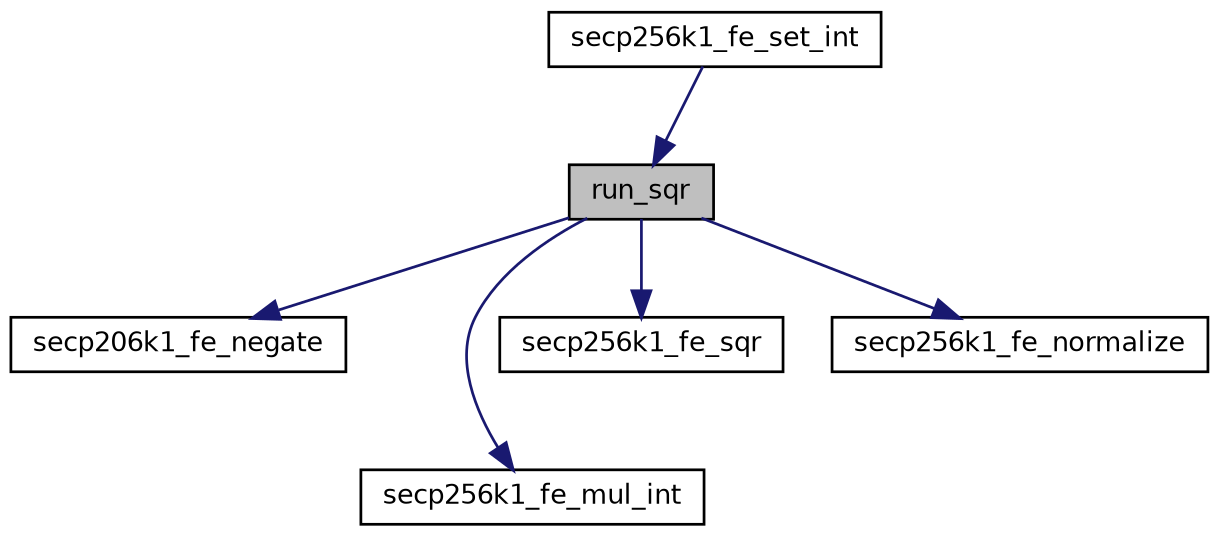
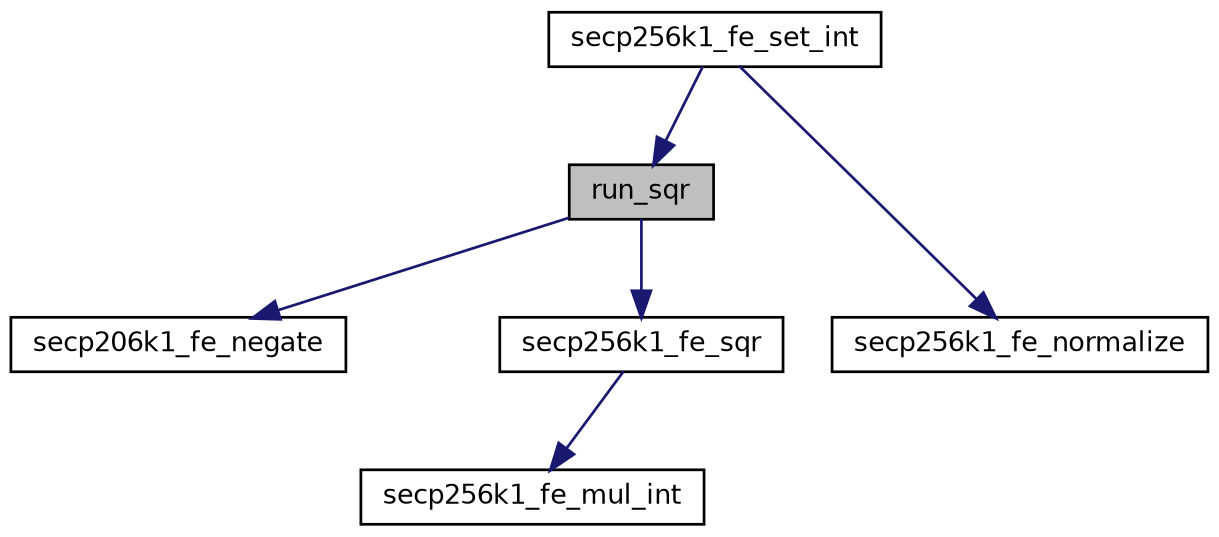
(818, 263) -> (858, 182)
(479, 311) -> (595, 410)
